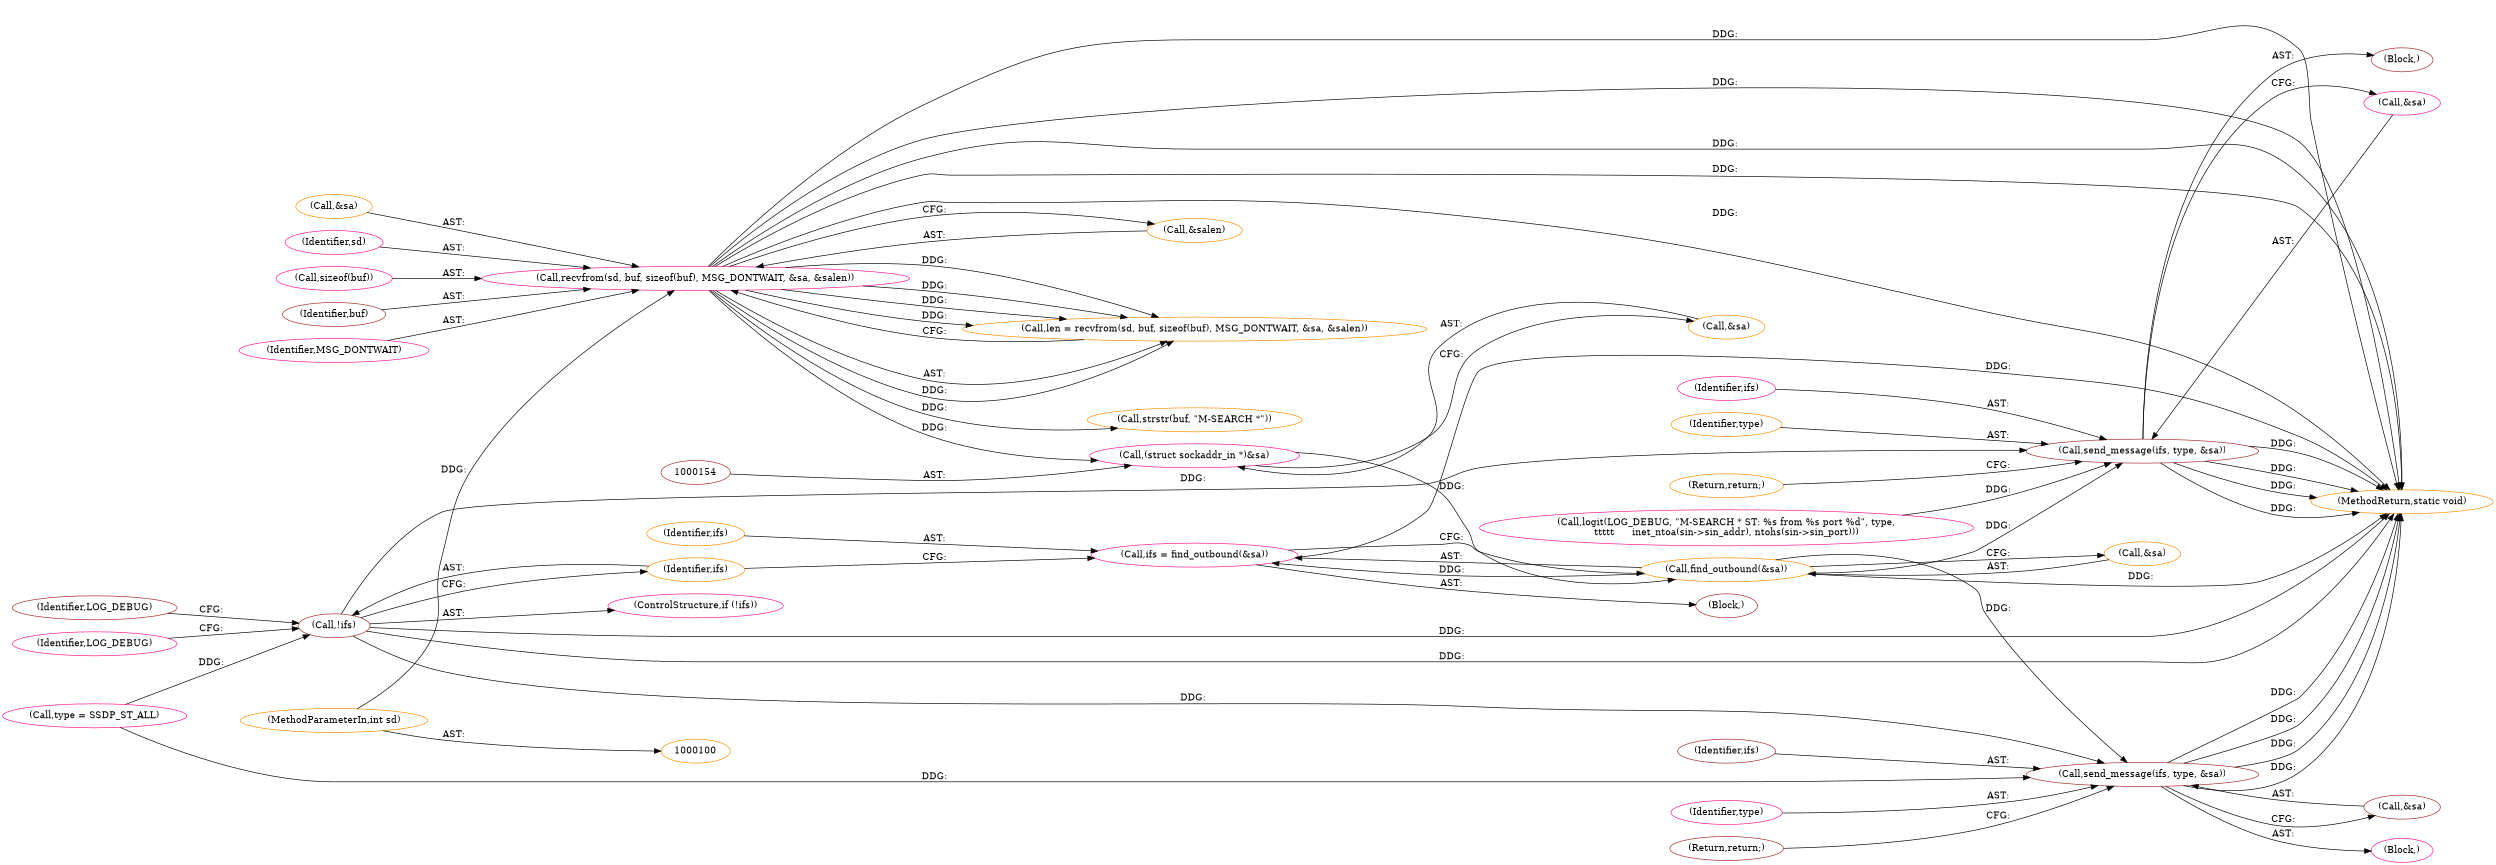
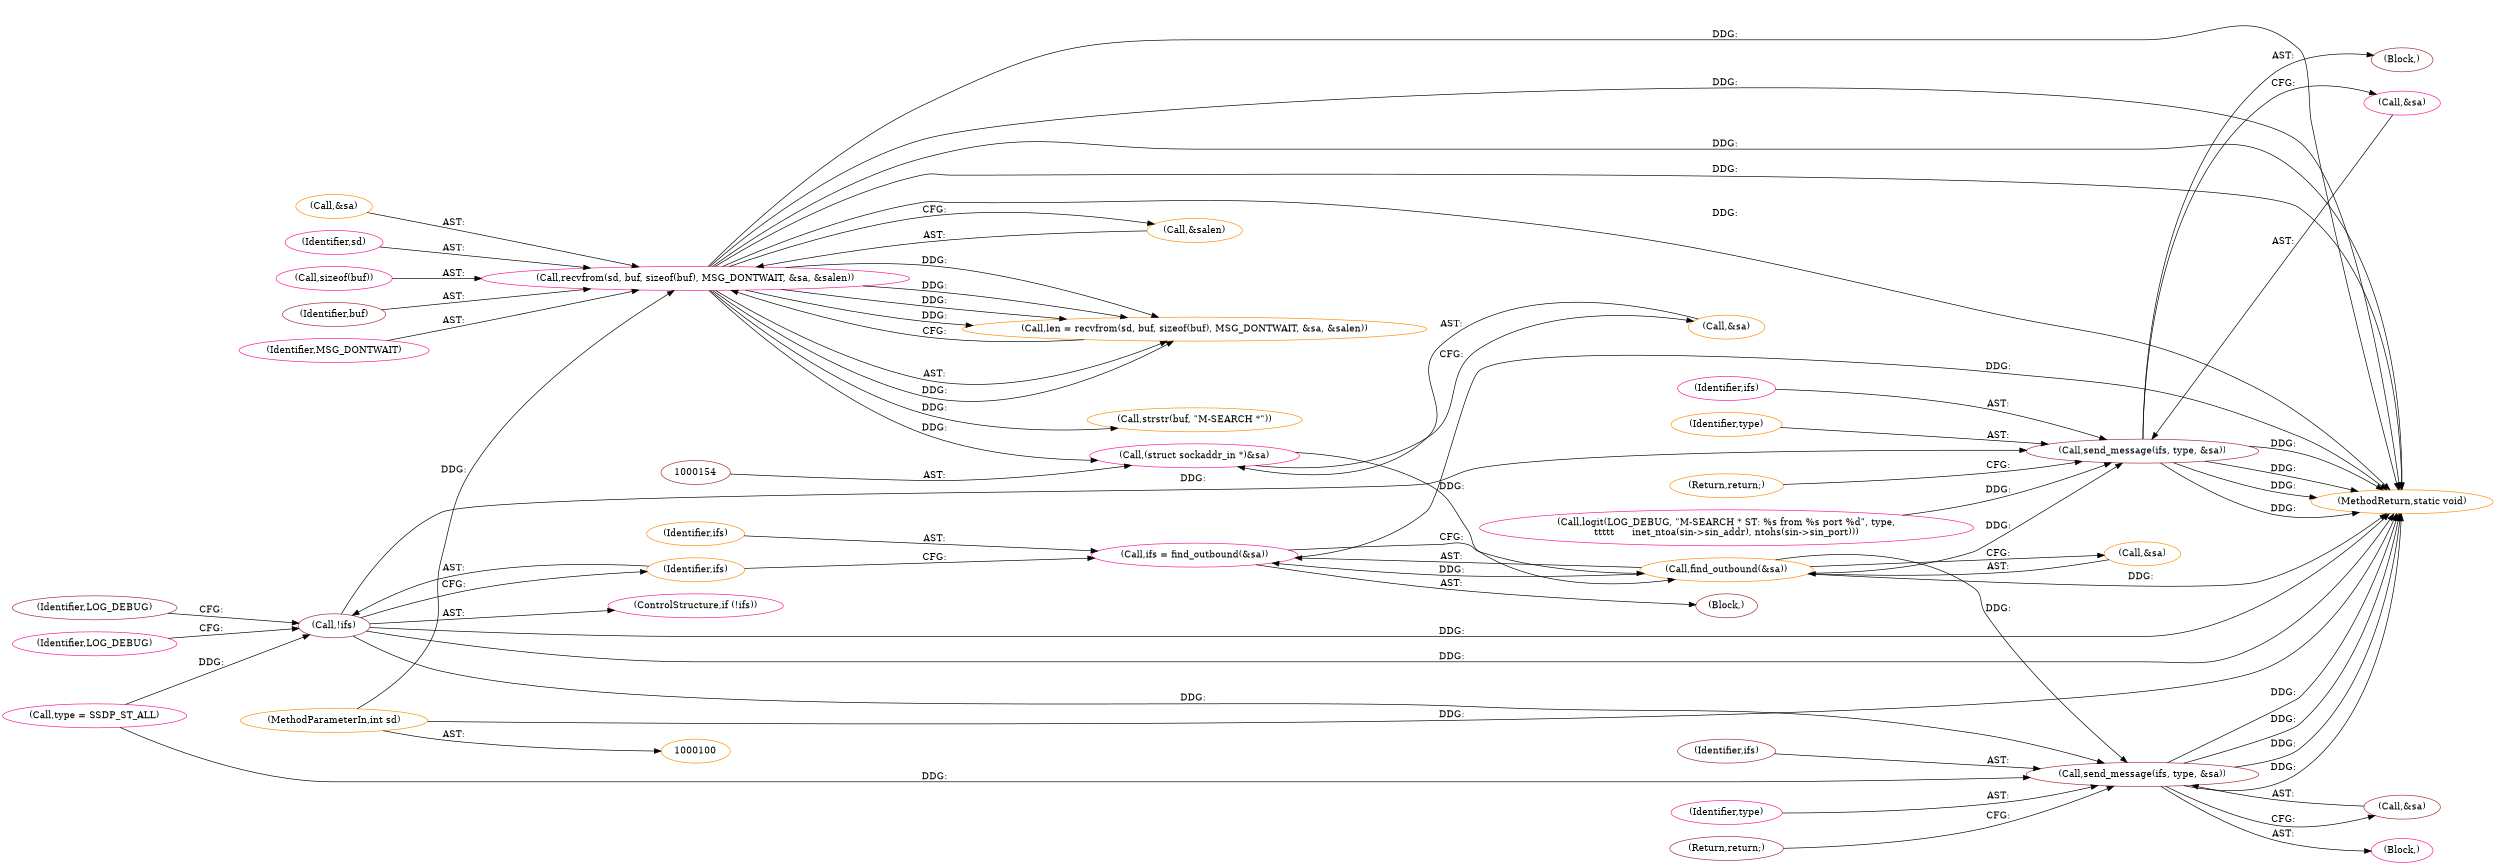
none -> (1448, 720)
